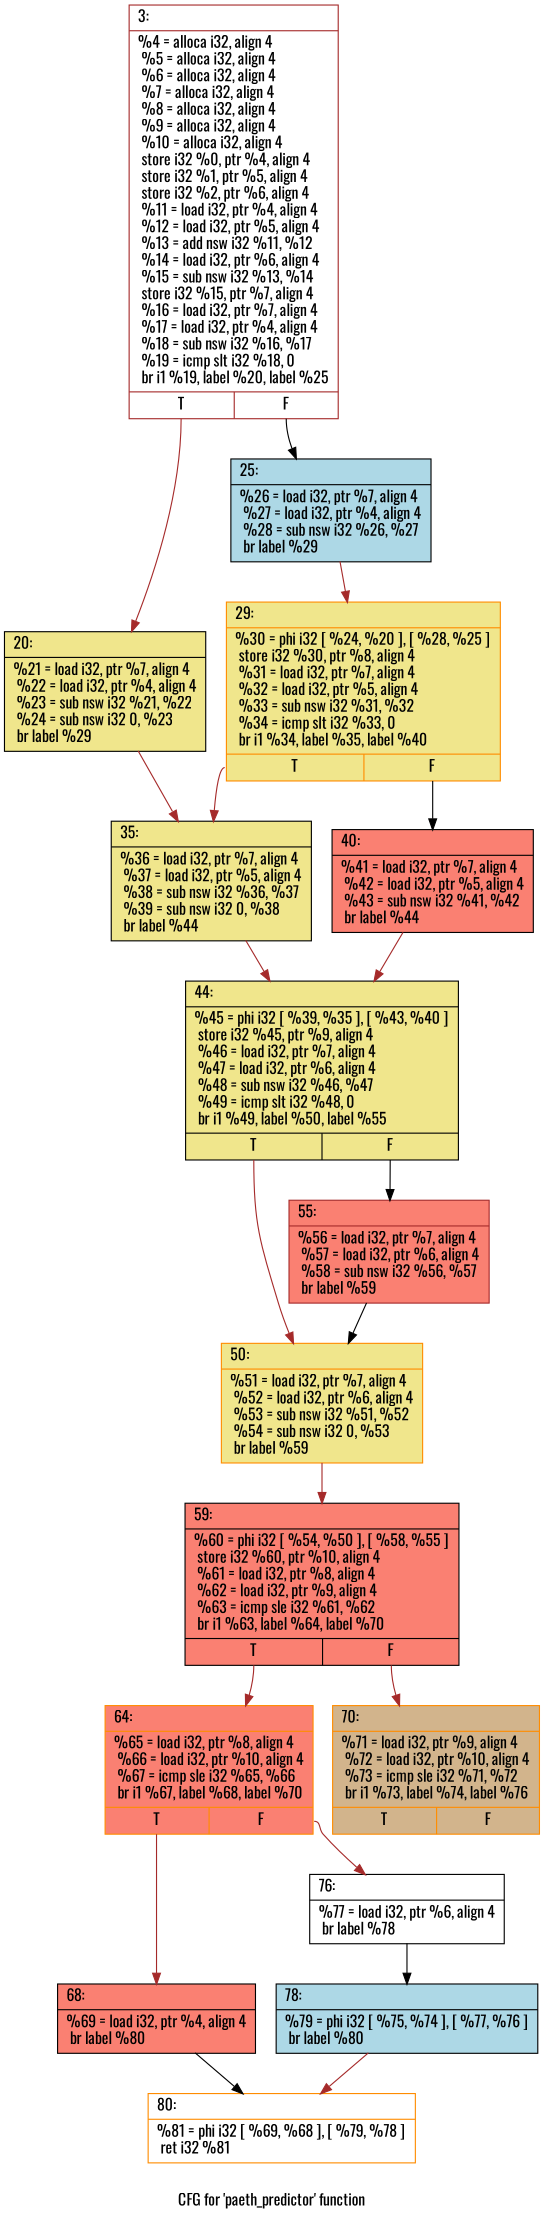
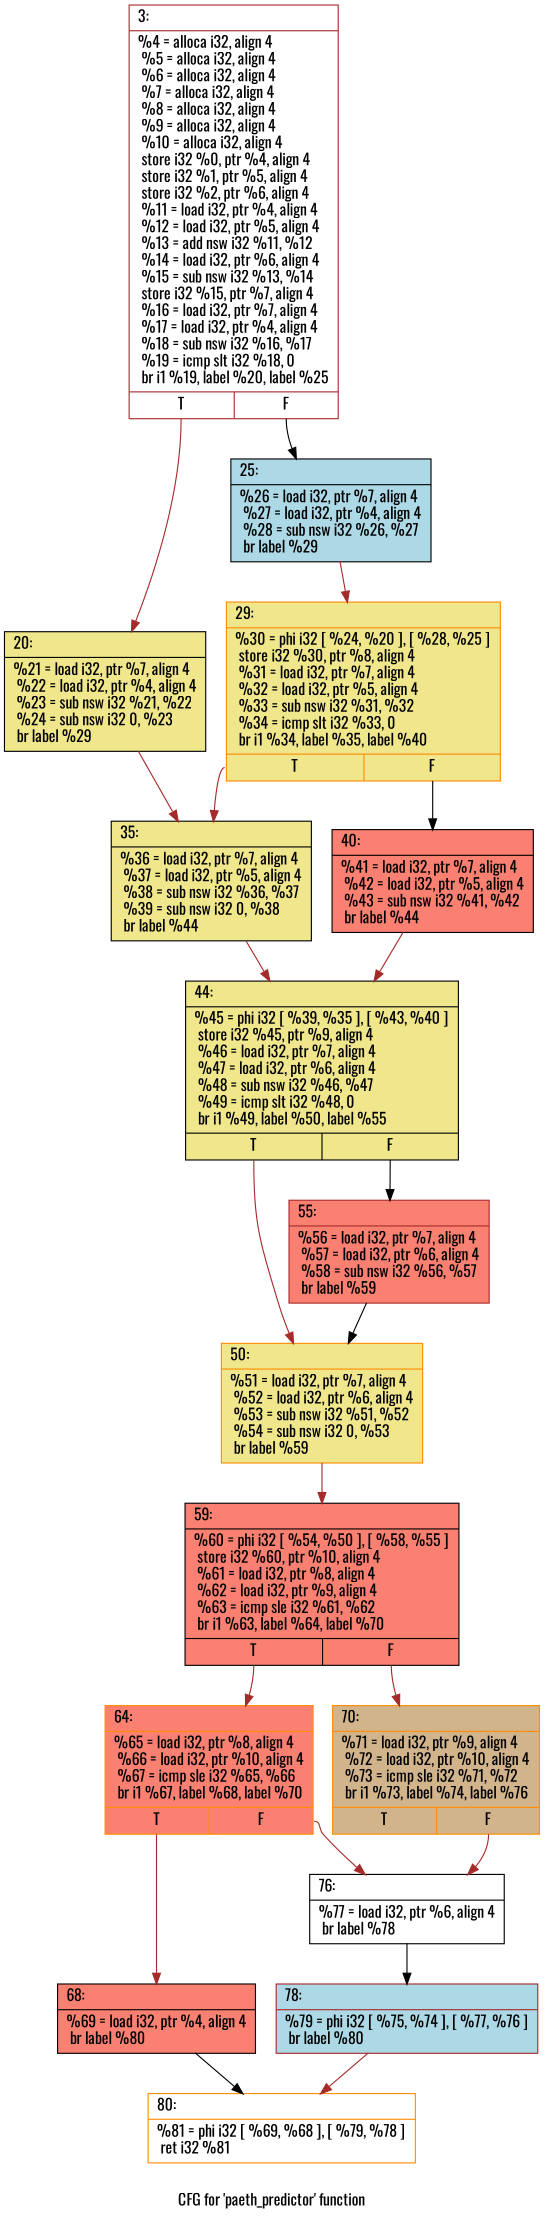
none -> (485, 1852)
(407, 2019) -> (407, 2019)
